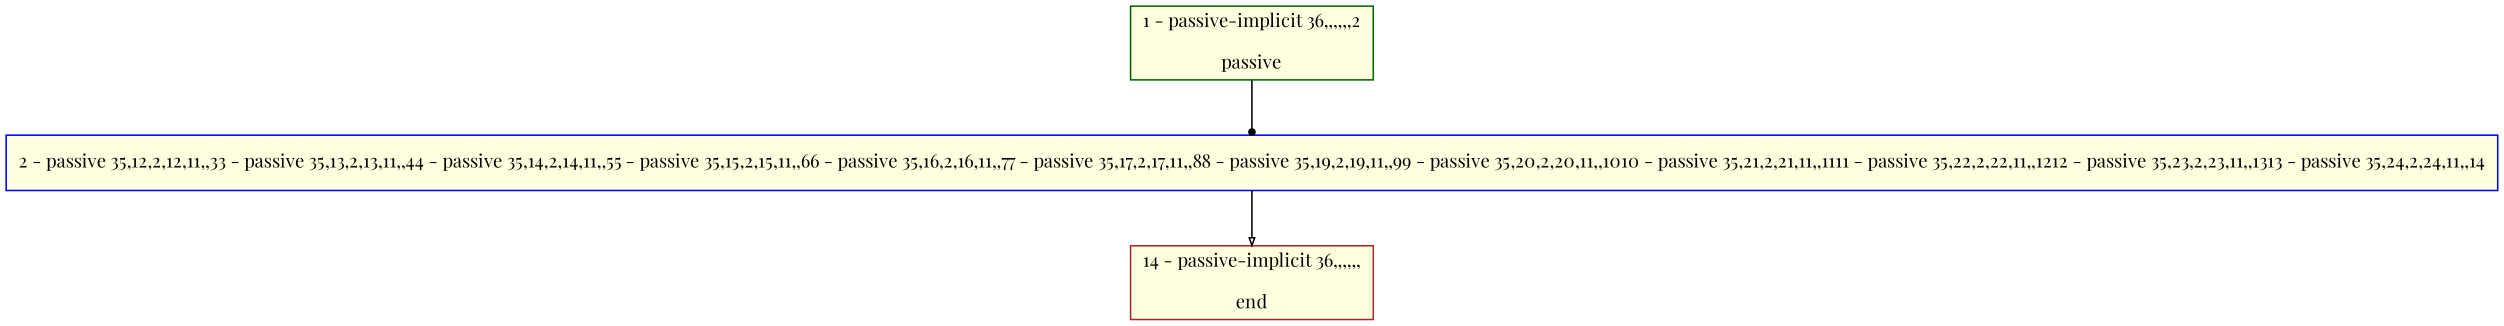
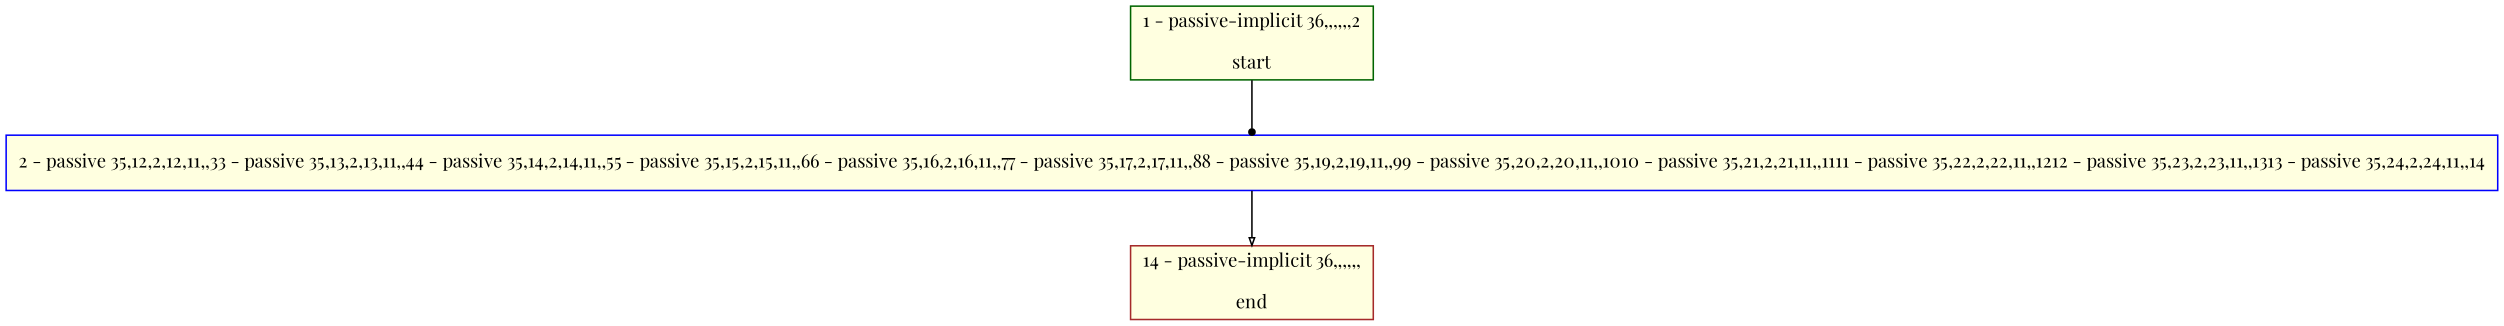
(1252, 43) -> (1252, 43)
